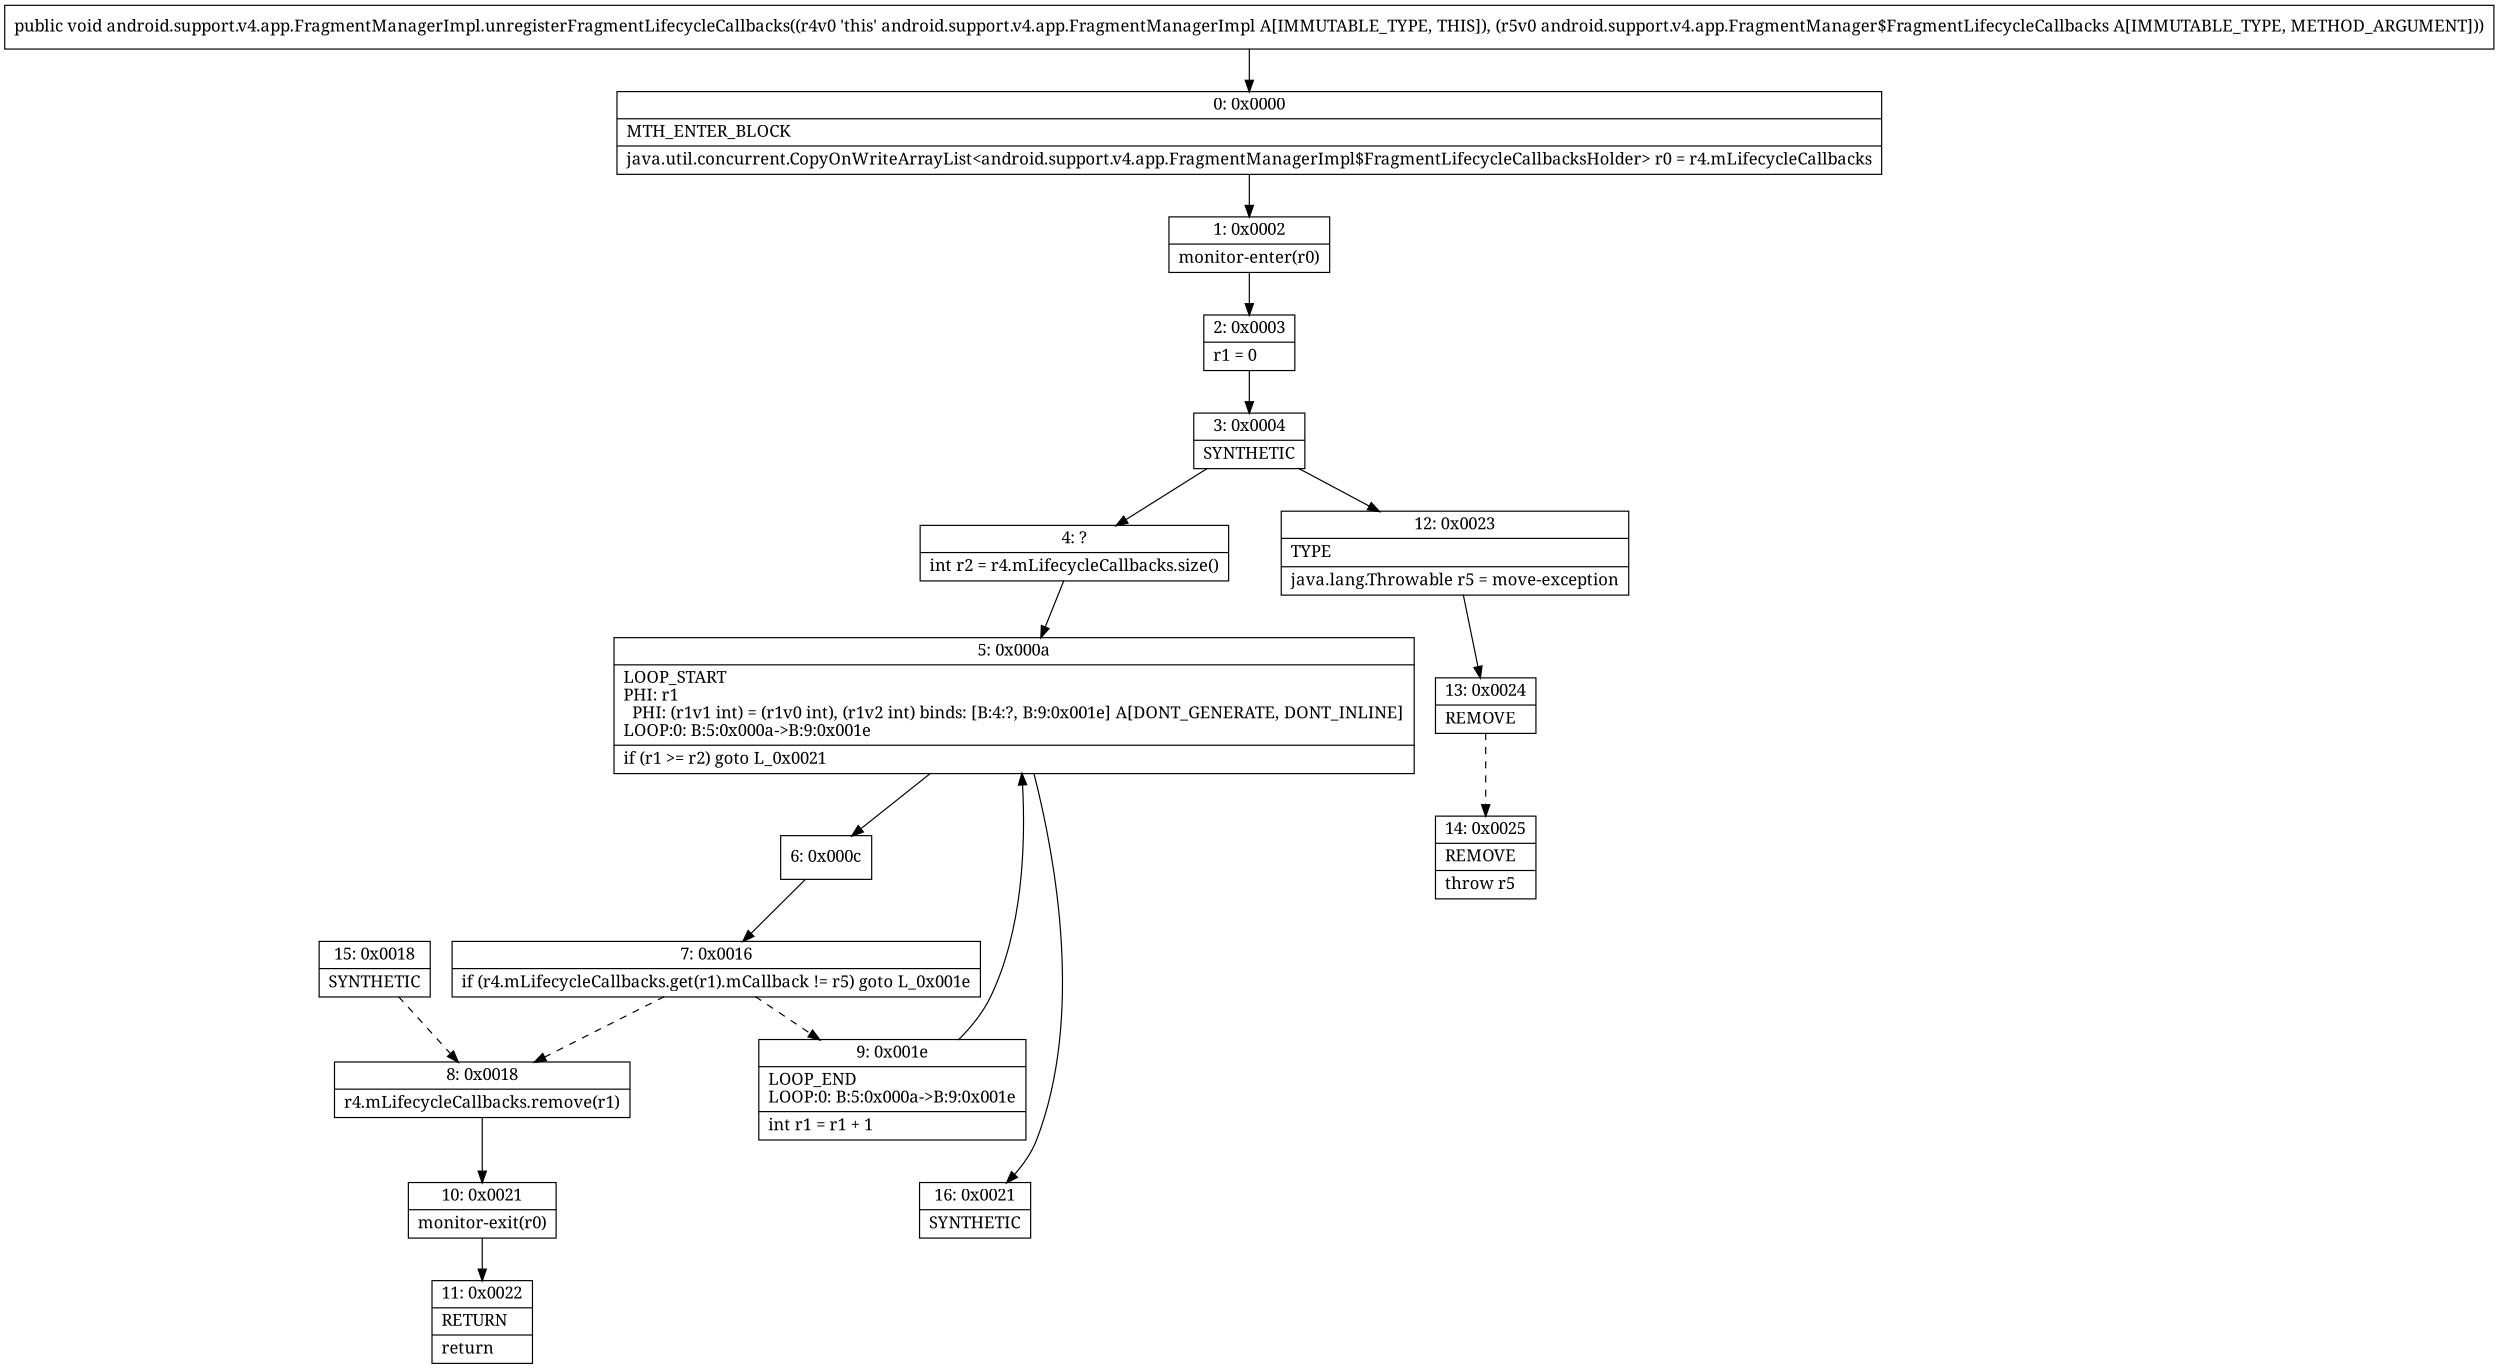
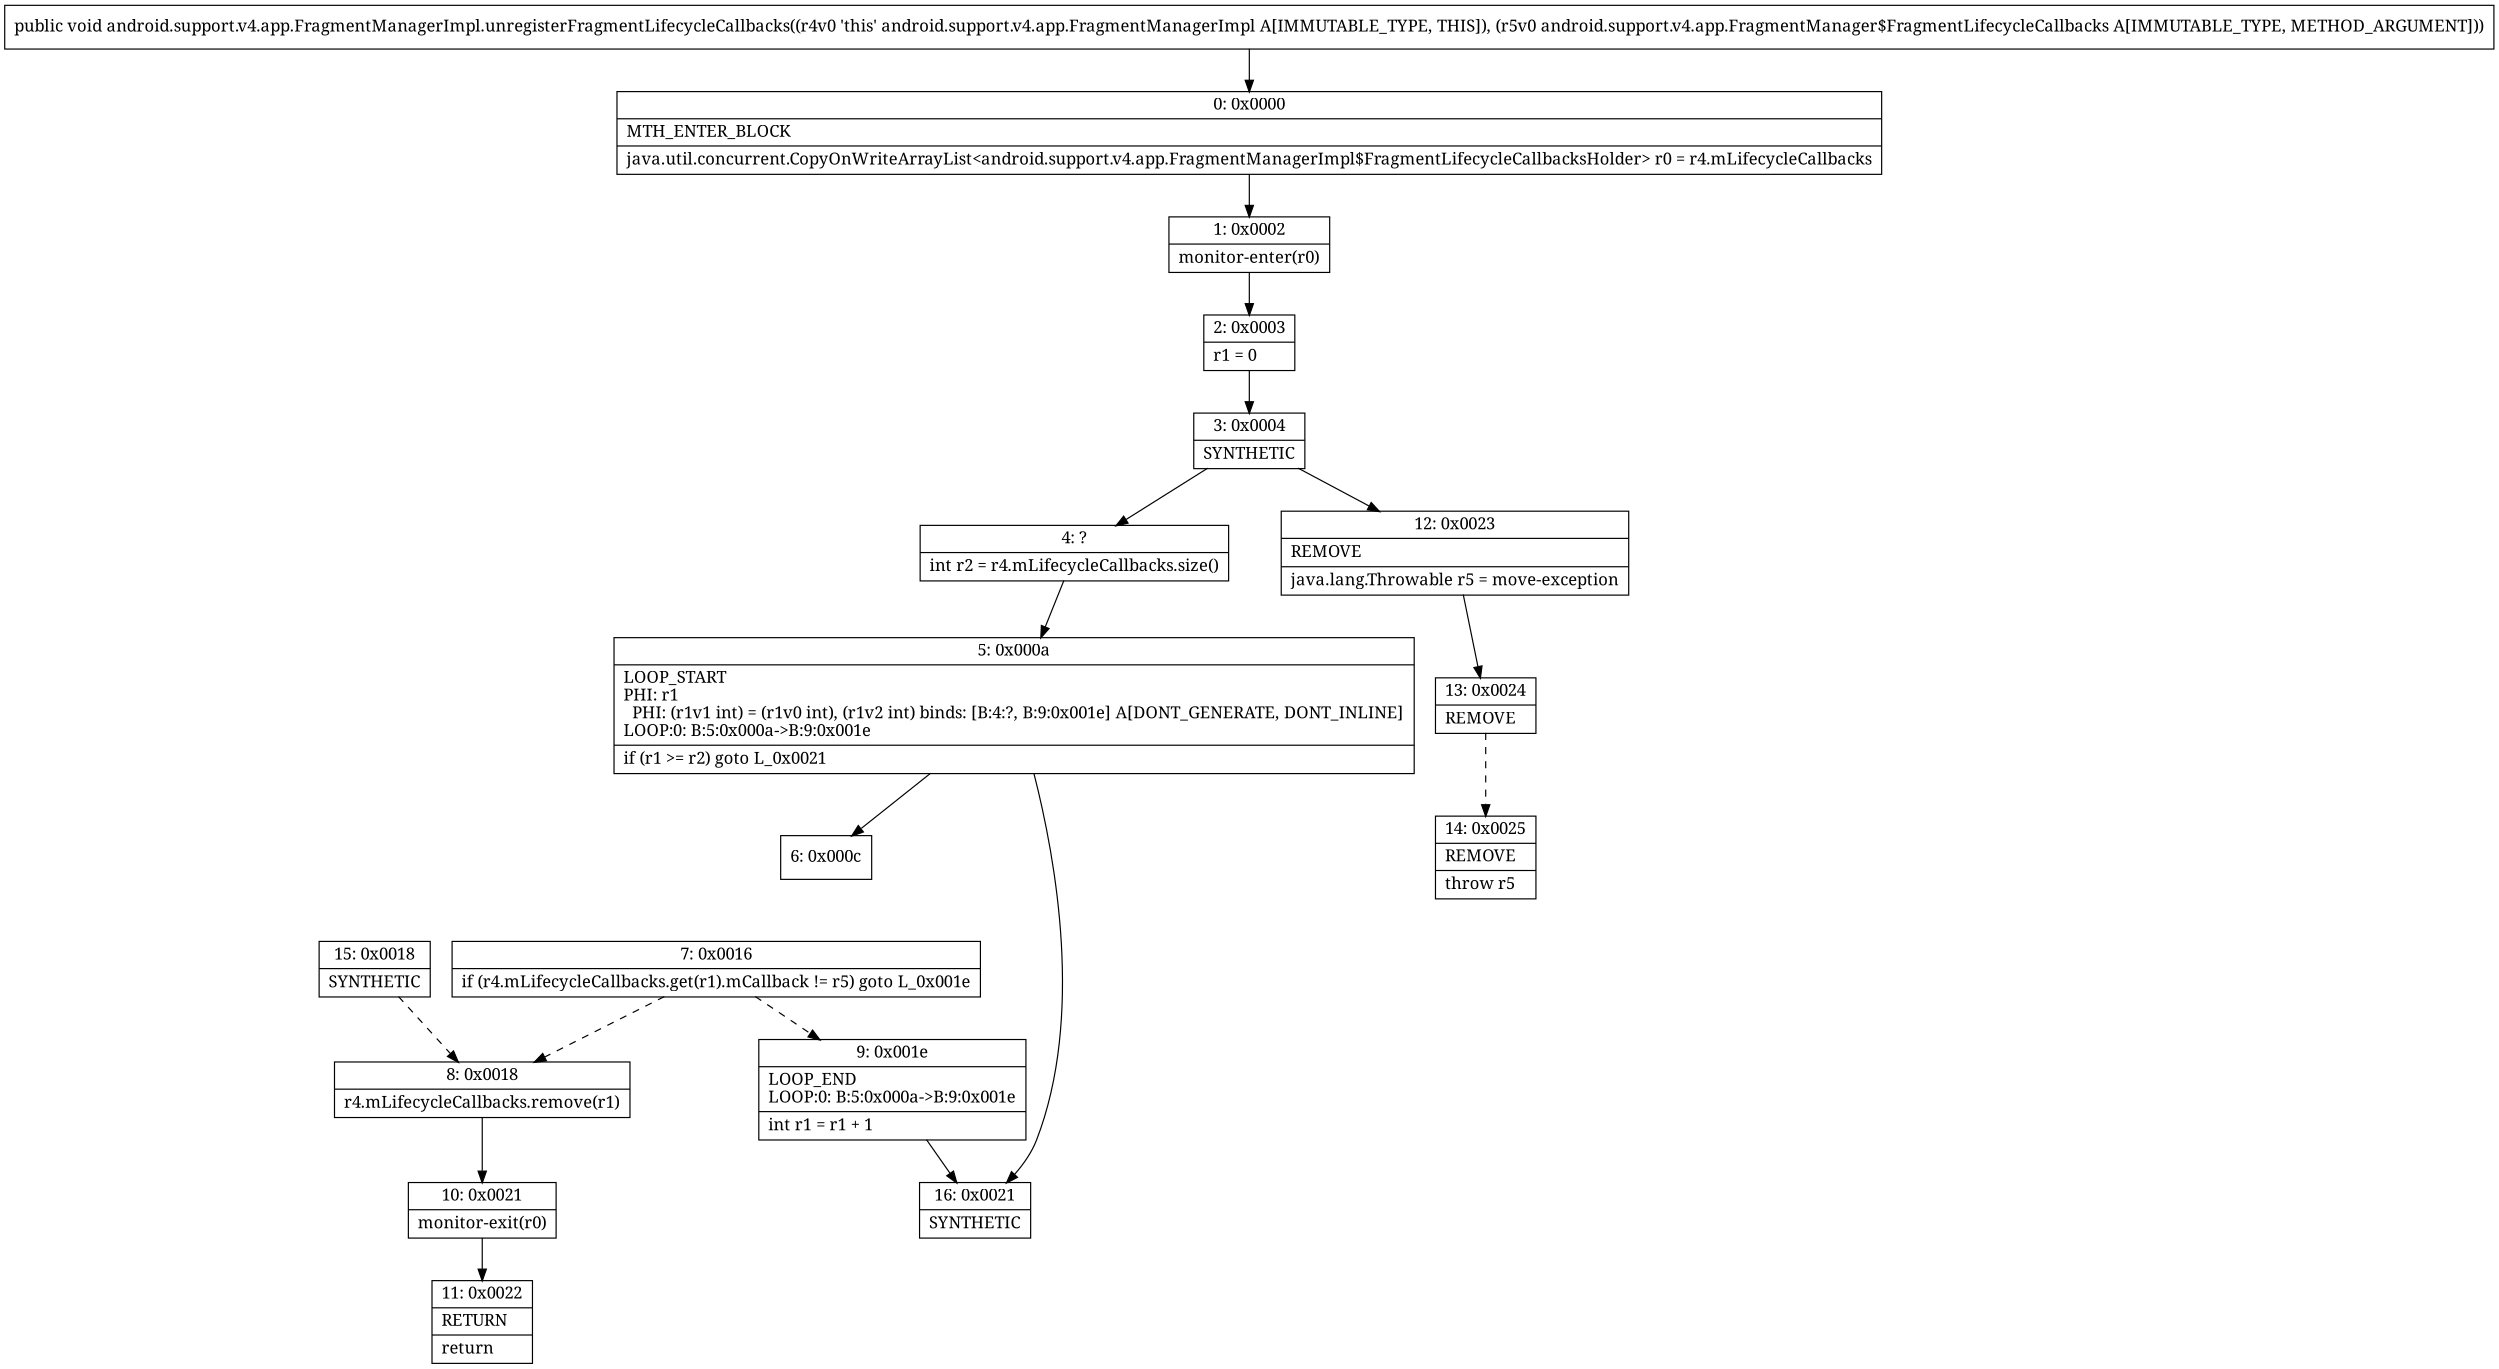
(1311, 552) -> (1327, 552)
(778, 906) -> none
(1015, 920) -> (938, 1157)
